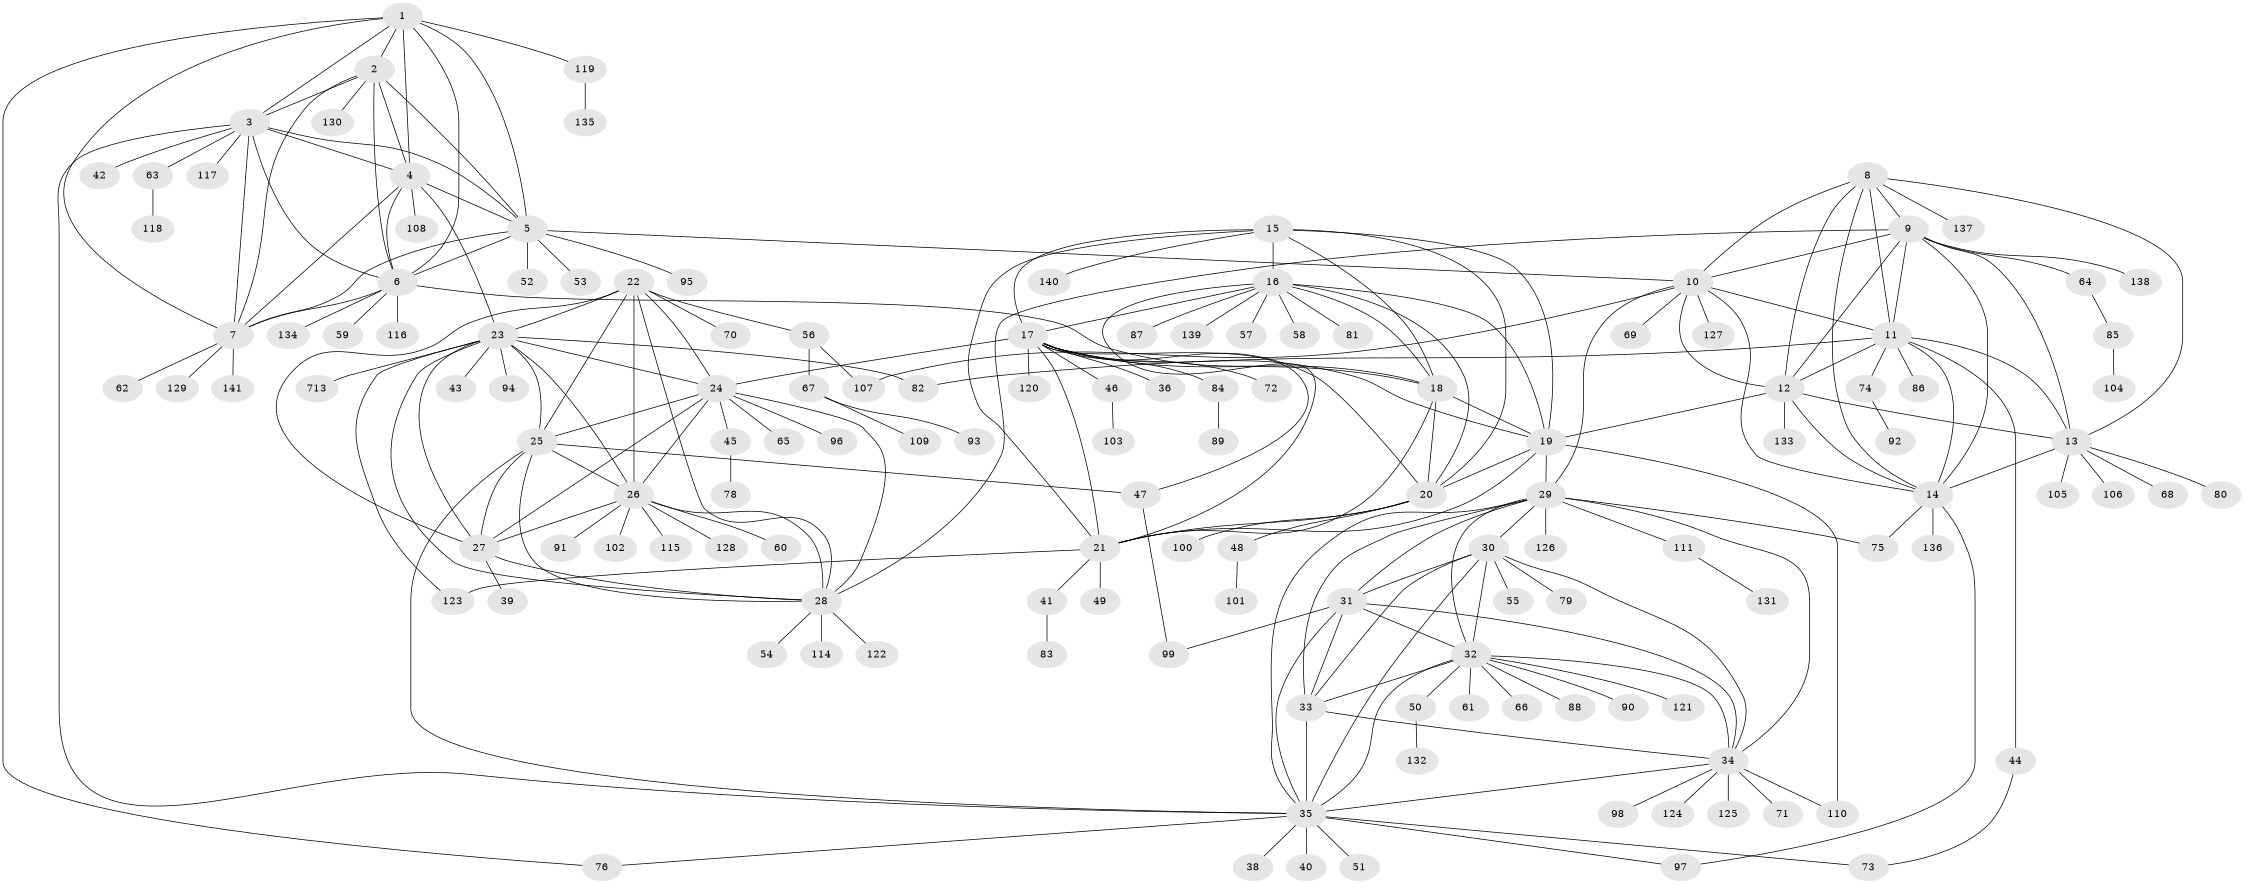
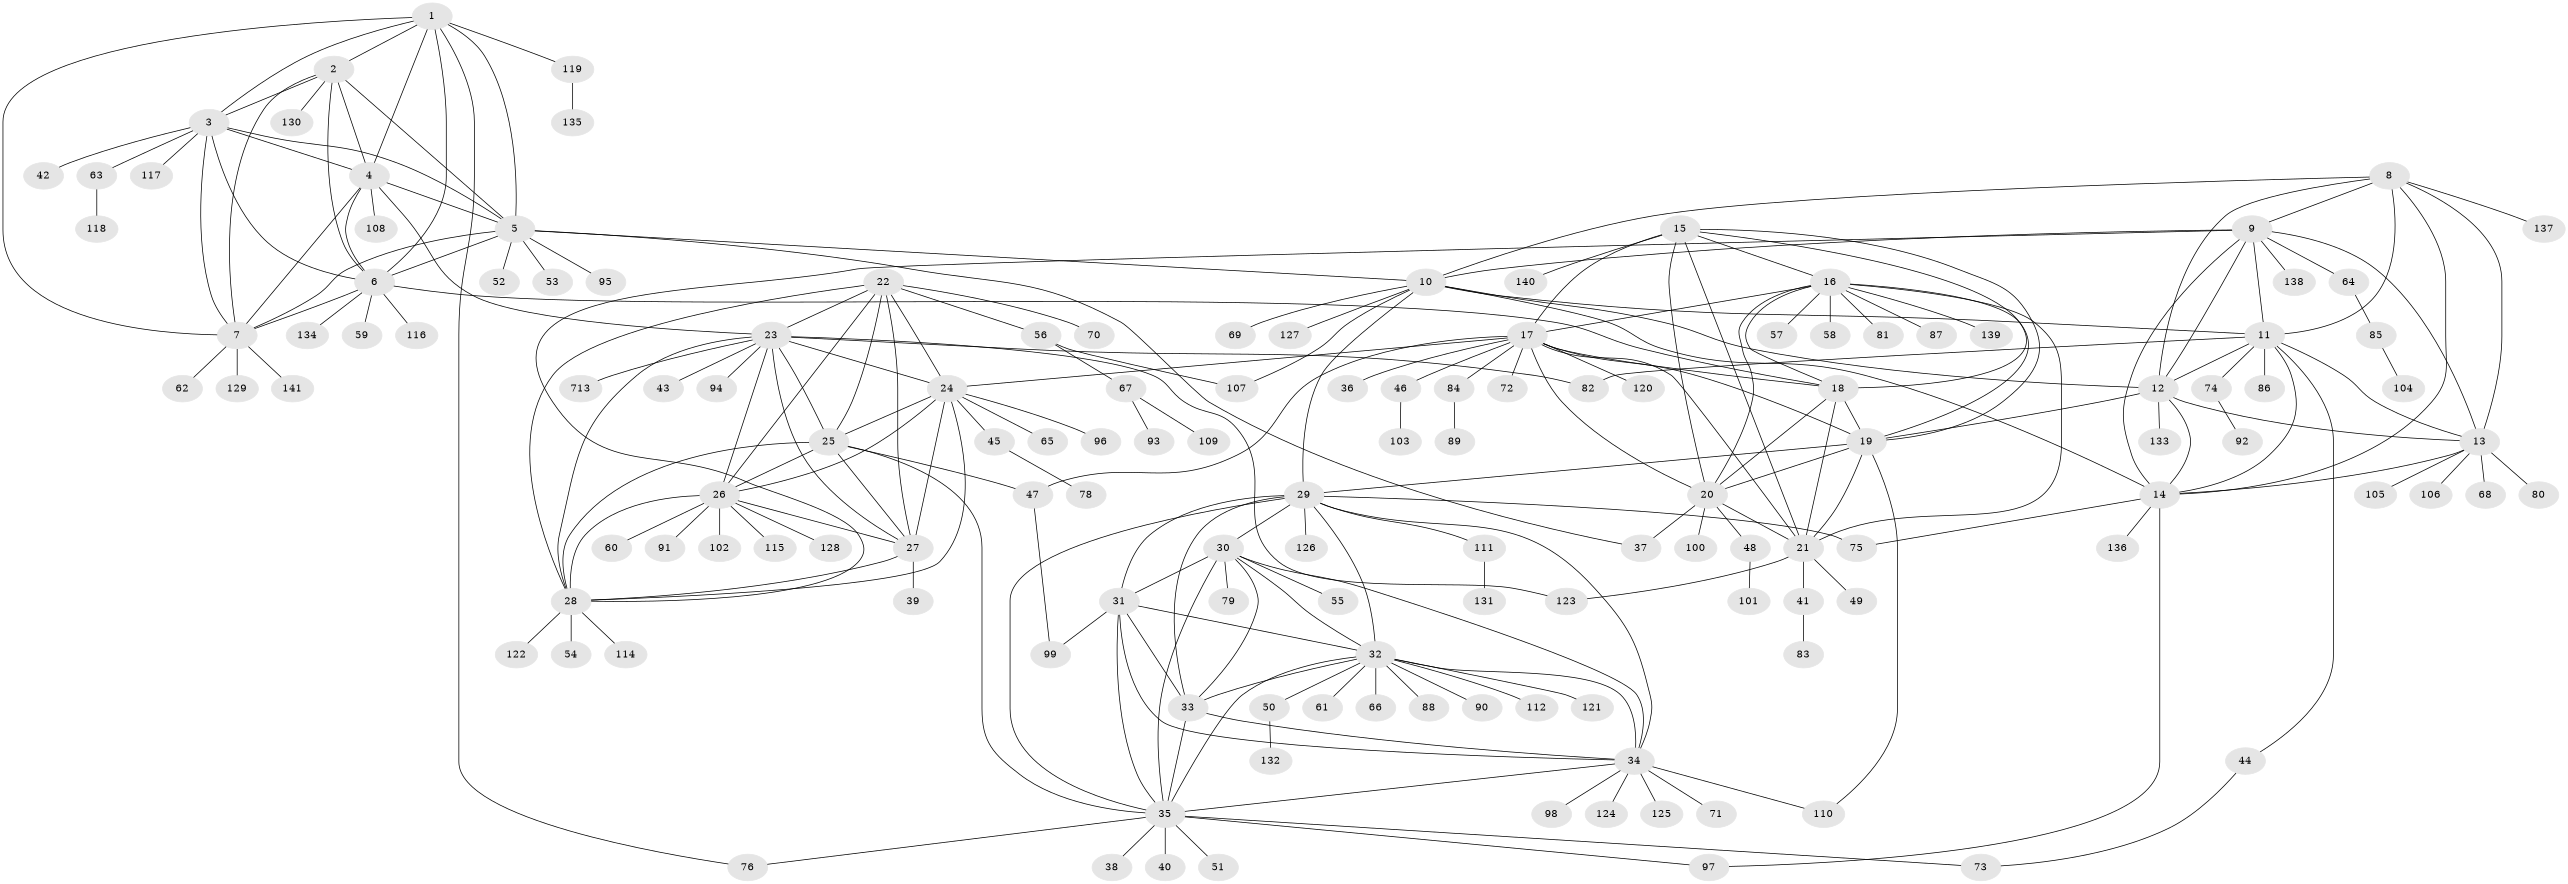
none -> (1641, 548)
none -> (1537, 708)
(286, 789) -> none
